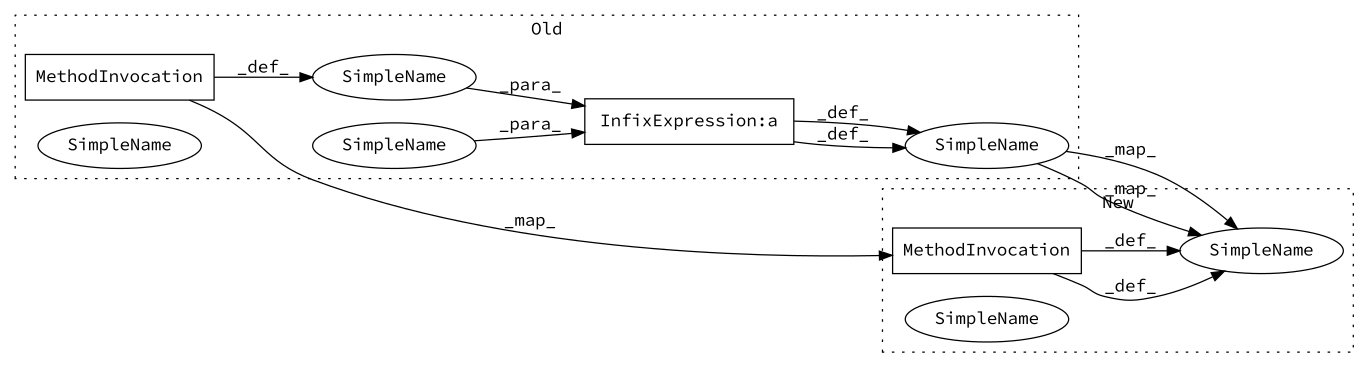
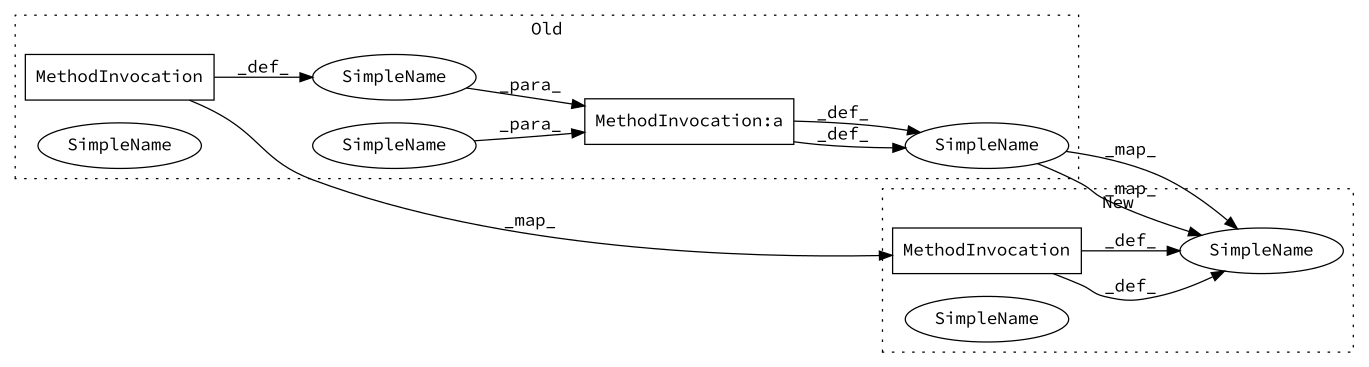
(689, 122) -> (689, 122)
